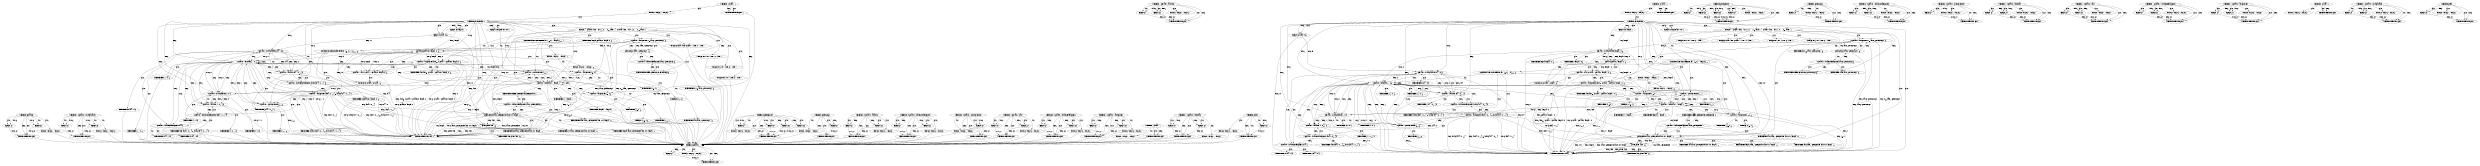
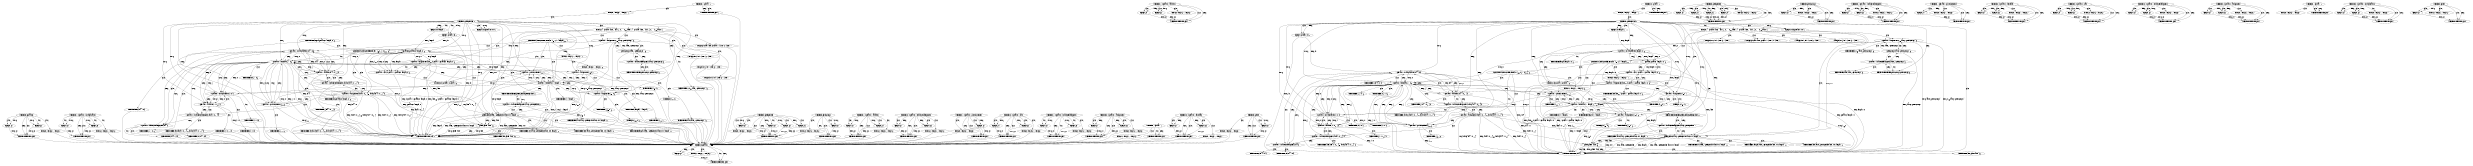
(392, 62) -> (374, 62)
(1574, 62) -> none
(340, 73) -> (355, 73)
(431, 73) -> none
